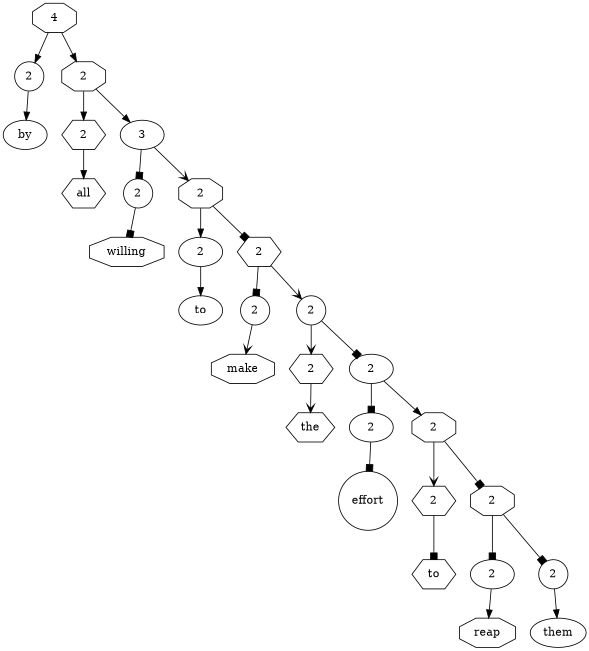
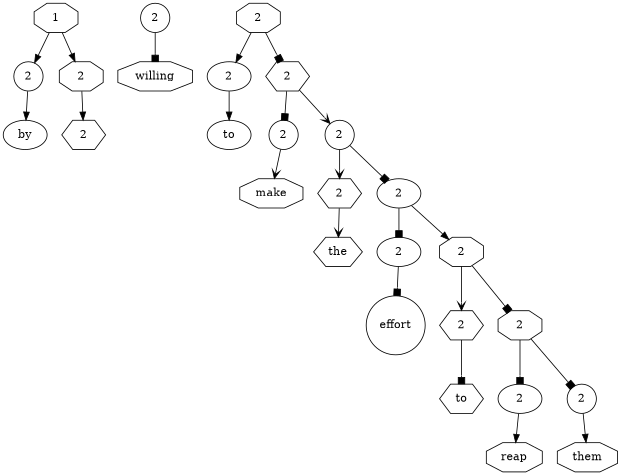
(54, 18) -> (56, 18)
(142, 135) -> none
(84, 193) -> none
(558, 633) -> (587, 457)
